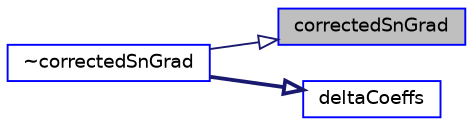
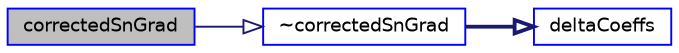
(234, 46) -> (219, 27)
